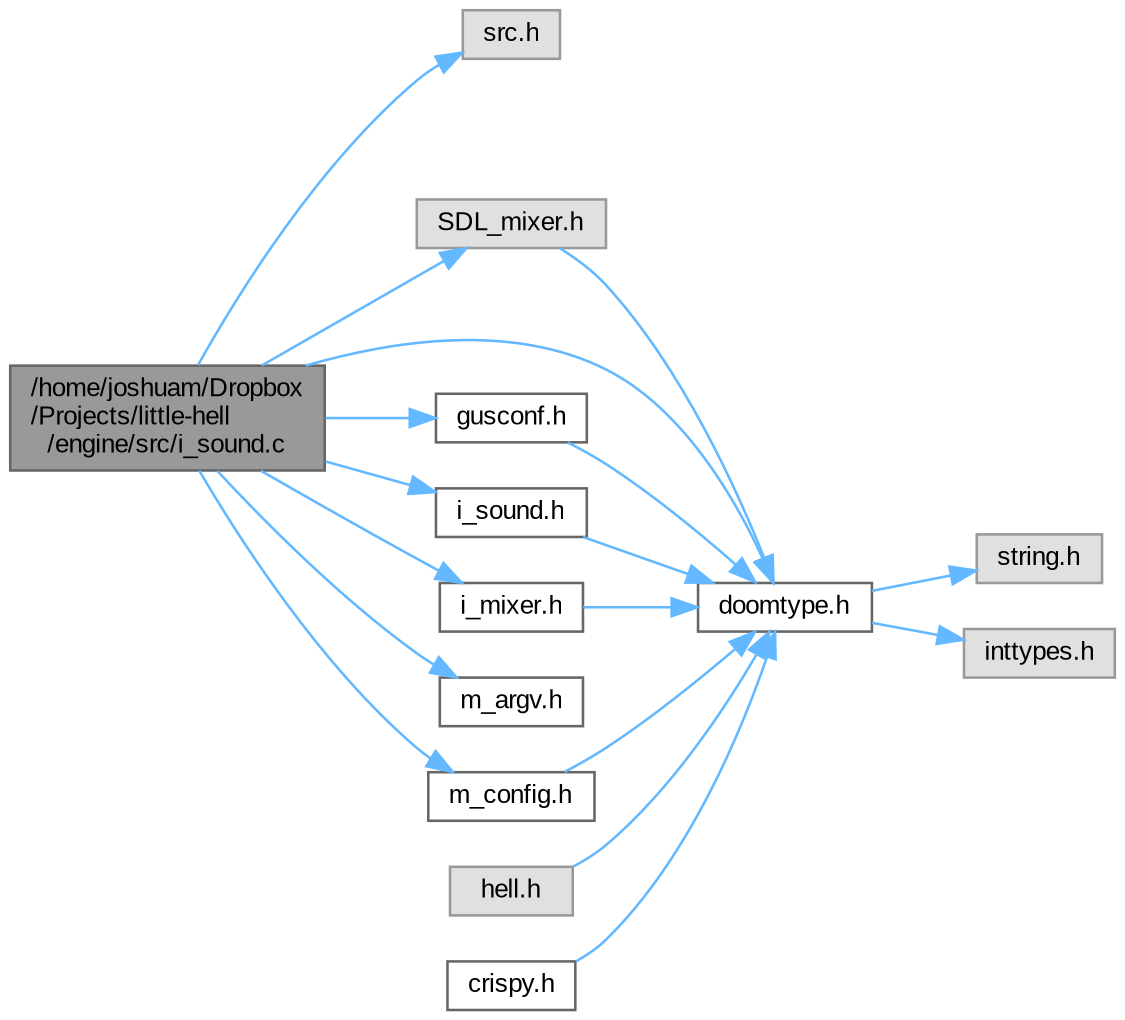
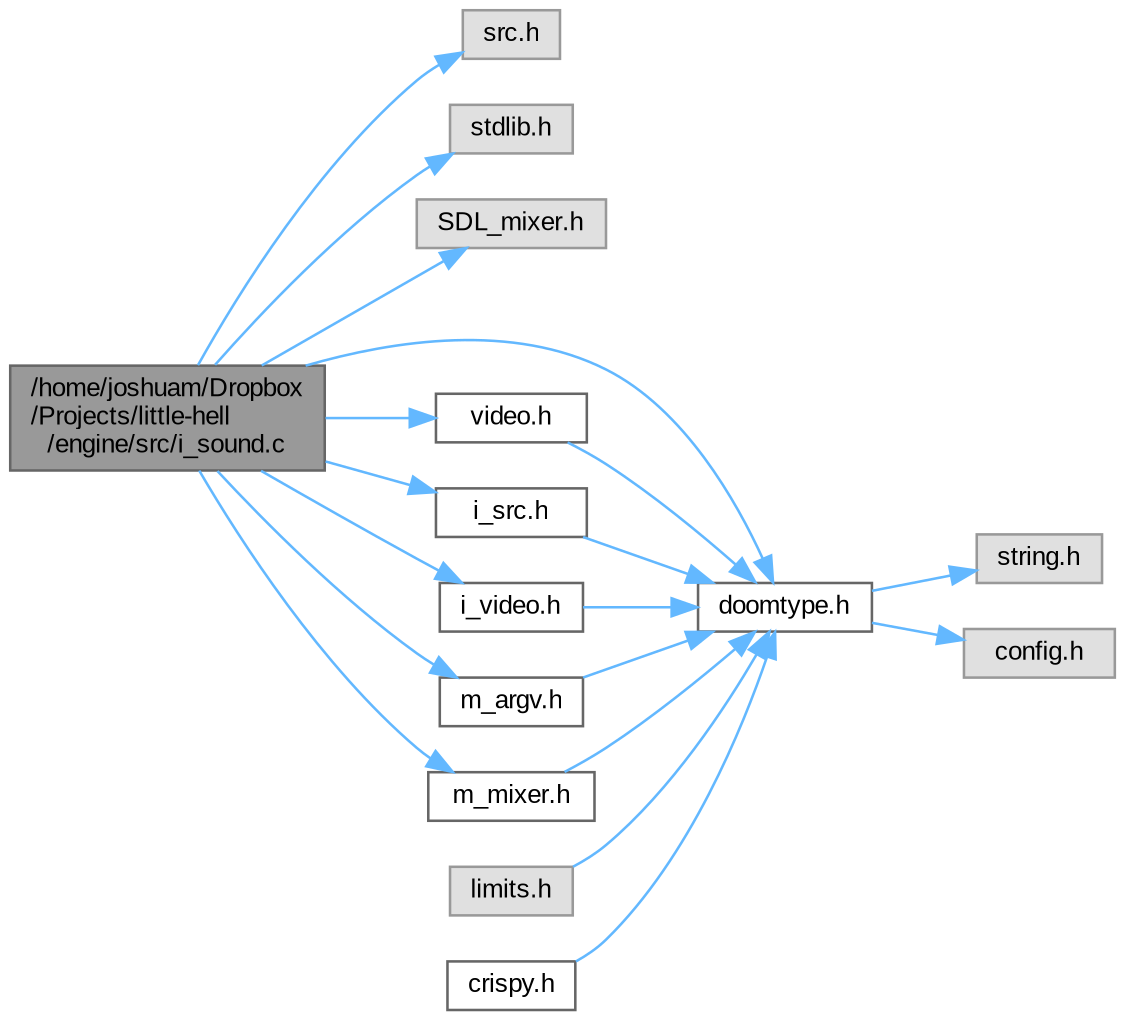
none -> (511, 129)
(682, 389) -> (636, 659)
(511, 418) -> (511, 418)
(511, 513) -> (511, 513)
(511, 607) -> (511, 607)
(1039, 653) -> (1039, 653)
(511, 796) -> (511, 796)
(511, 891) -> (511, 891)
